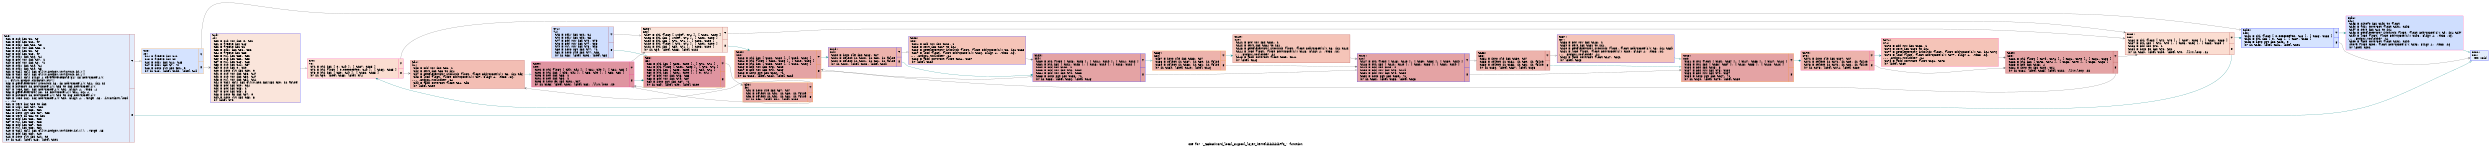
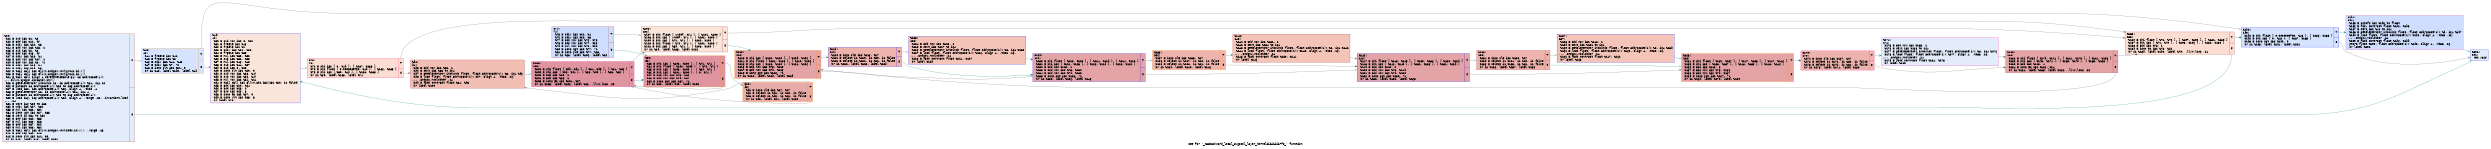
(1940, 52) -> (1940, 52)
(1312, 108) -> (1275, 107)
